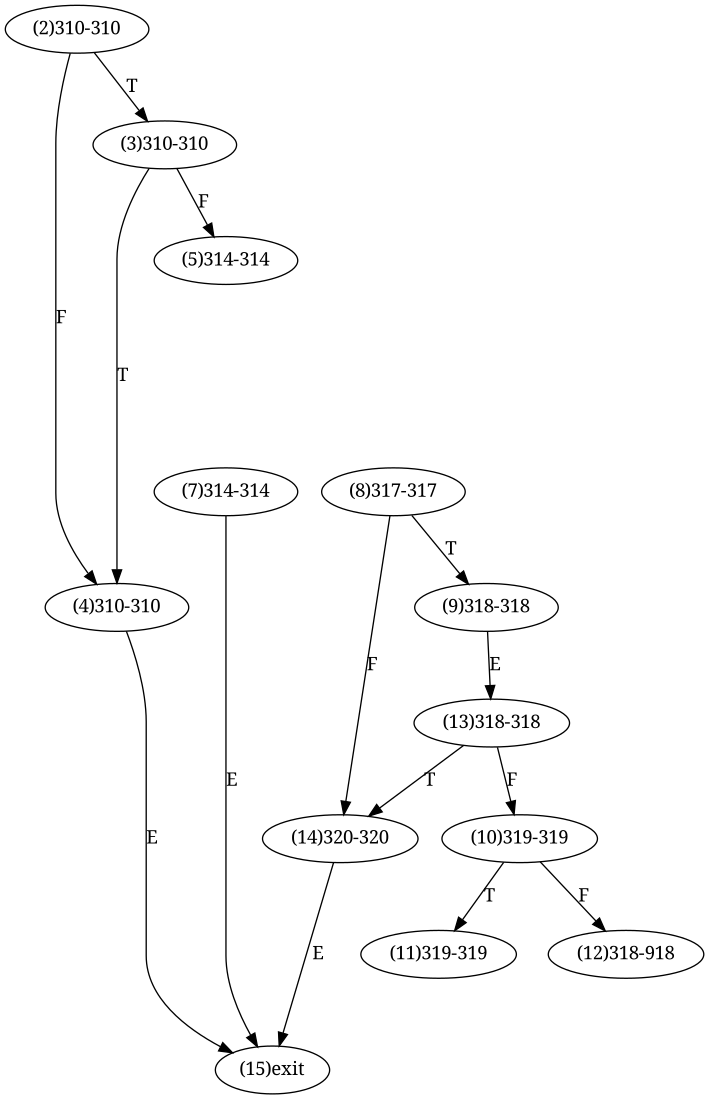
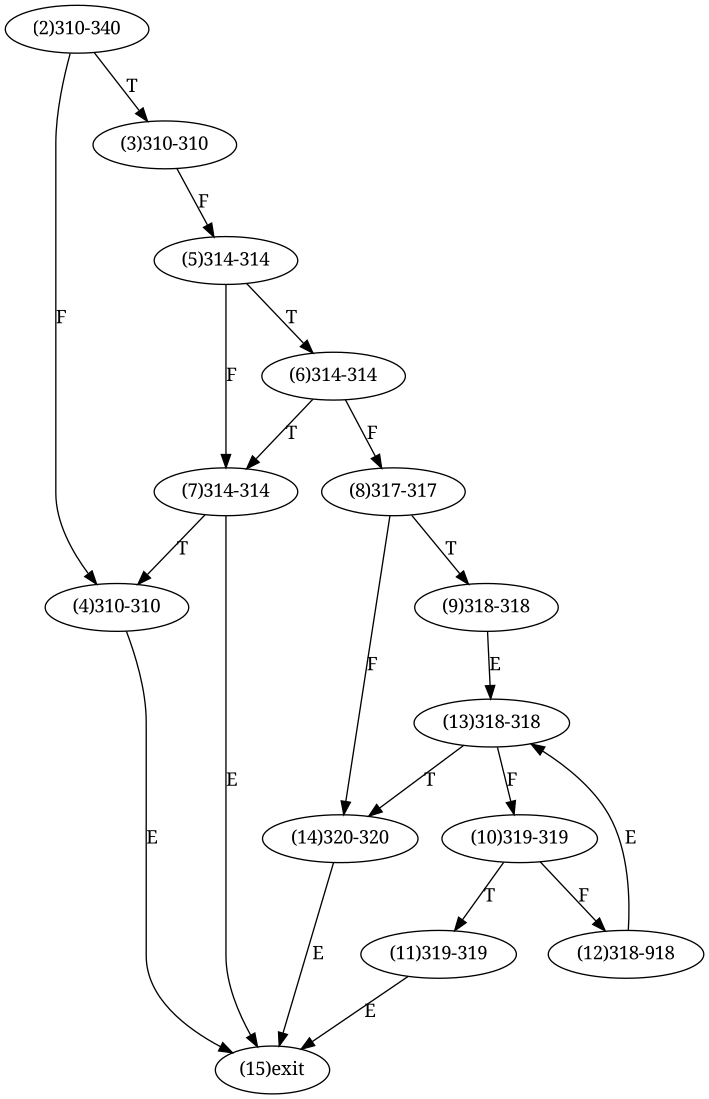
(77, 29) -> (77, 29)
(117, 366) -> (176, 545)
none -> (226, 369)
none -> (334, 376)
none -> (614, 826)
none -> (360, 1009)
